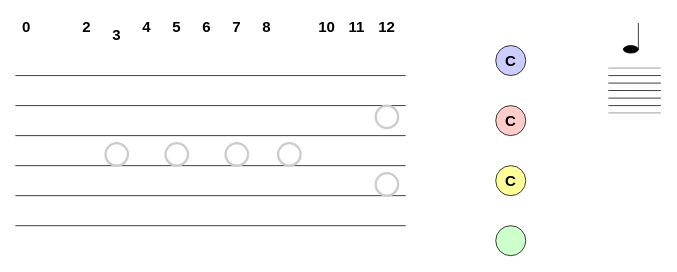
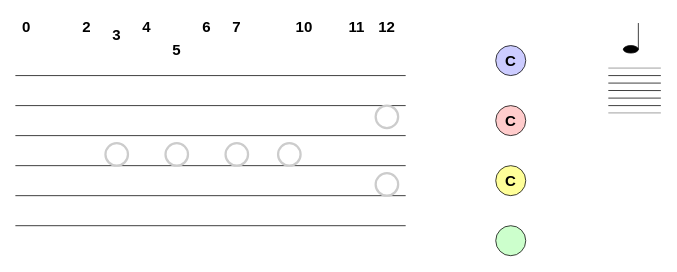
(177, 27) -> (177, 49)
(267, 27) -> none
(327, 27) -> (304, 27)
